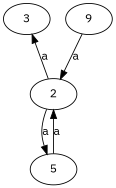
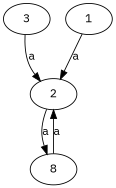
(89, 19) -> (89, 19)
(42, 61) -> (26, 56)
(54, 169) -> (54, 169)
